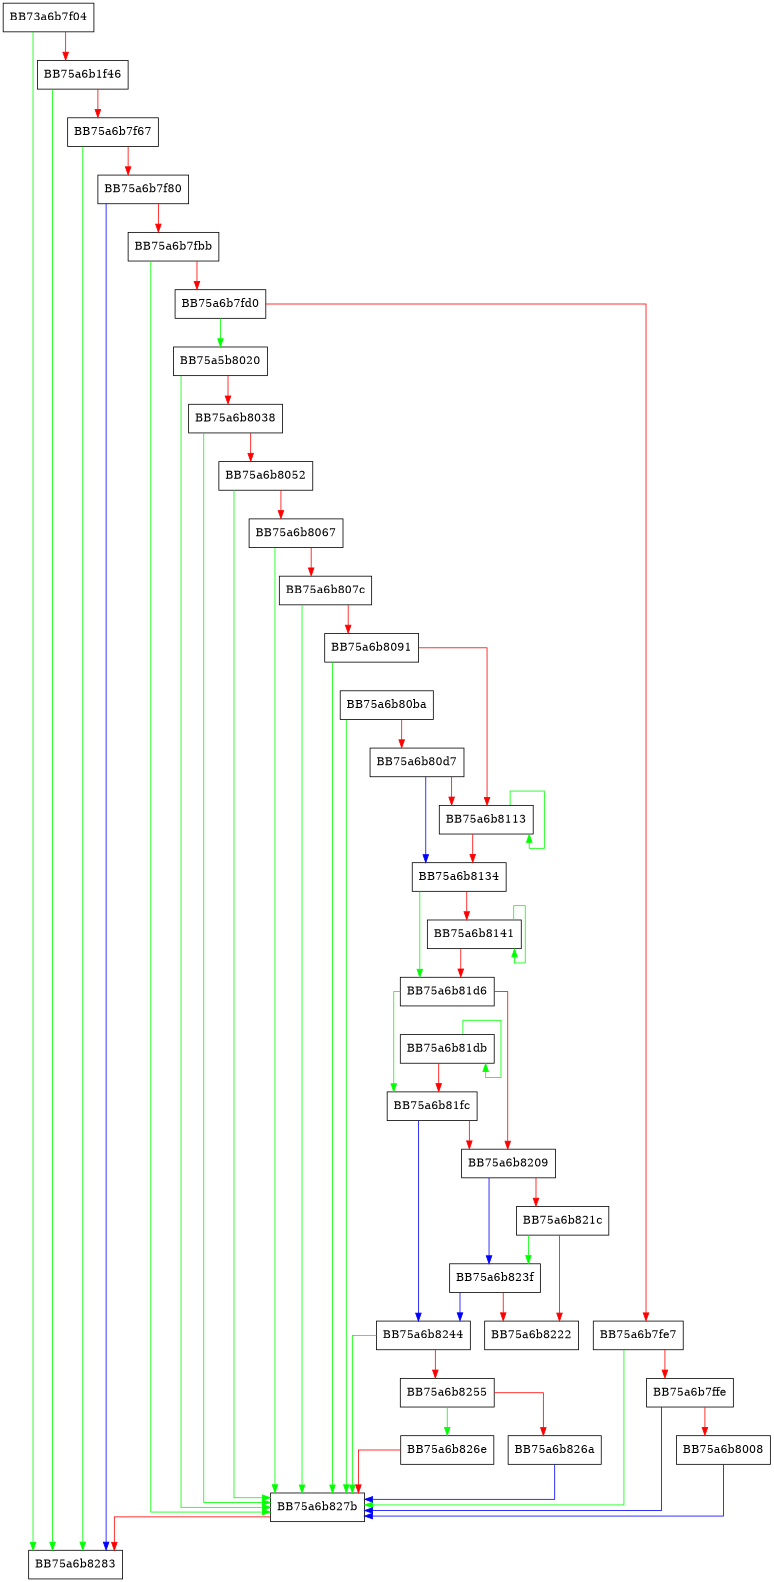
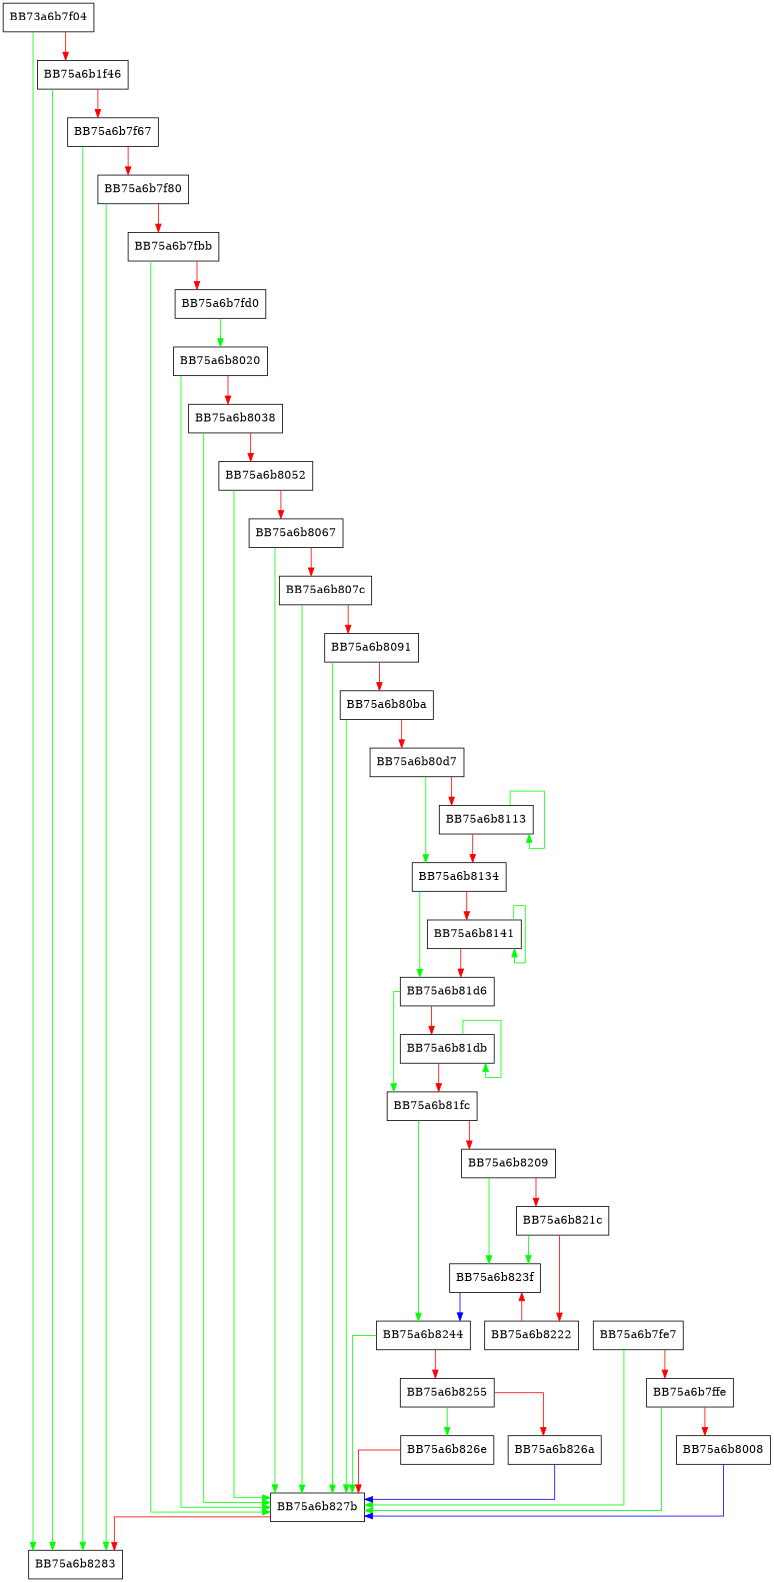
(220, 361) -> (220, 361)
(646, 618) -> none
(487, 689) -> (379, 672)
(426, 816) -> (426, 816)
(106, 873) -> (106, 873)
(508, 1060) -> (432, 1016)
(418, 1217) -> (418, 1217)
(489, 1217) -> (489, 1217)
(503, 1303) -> (522, 1311)
(569, 1510) -> (569, 1510)
